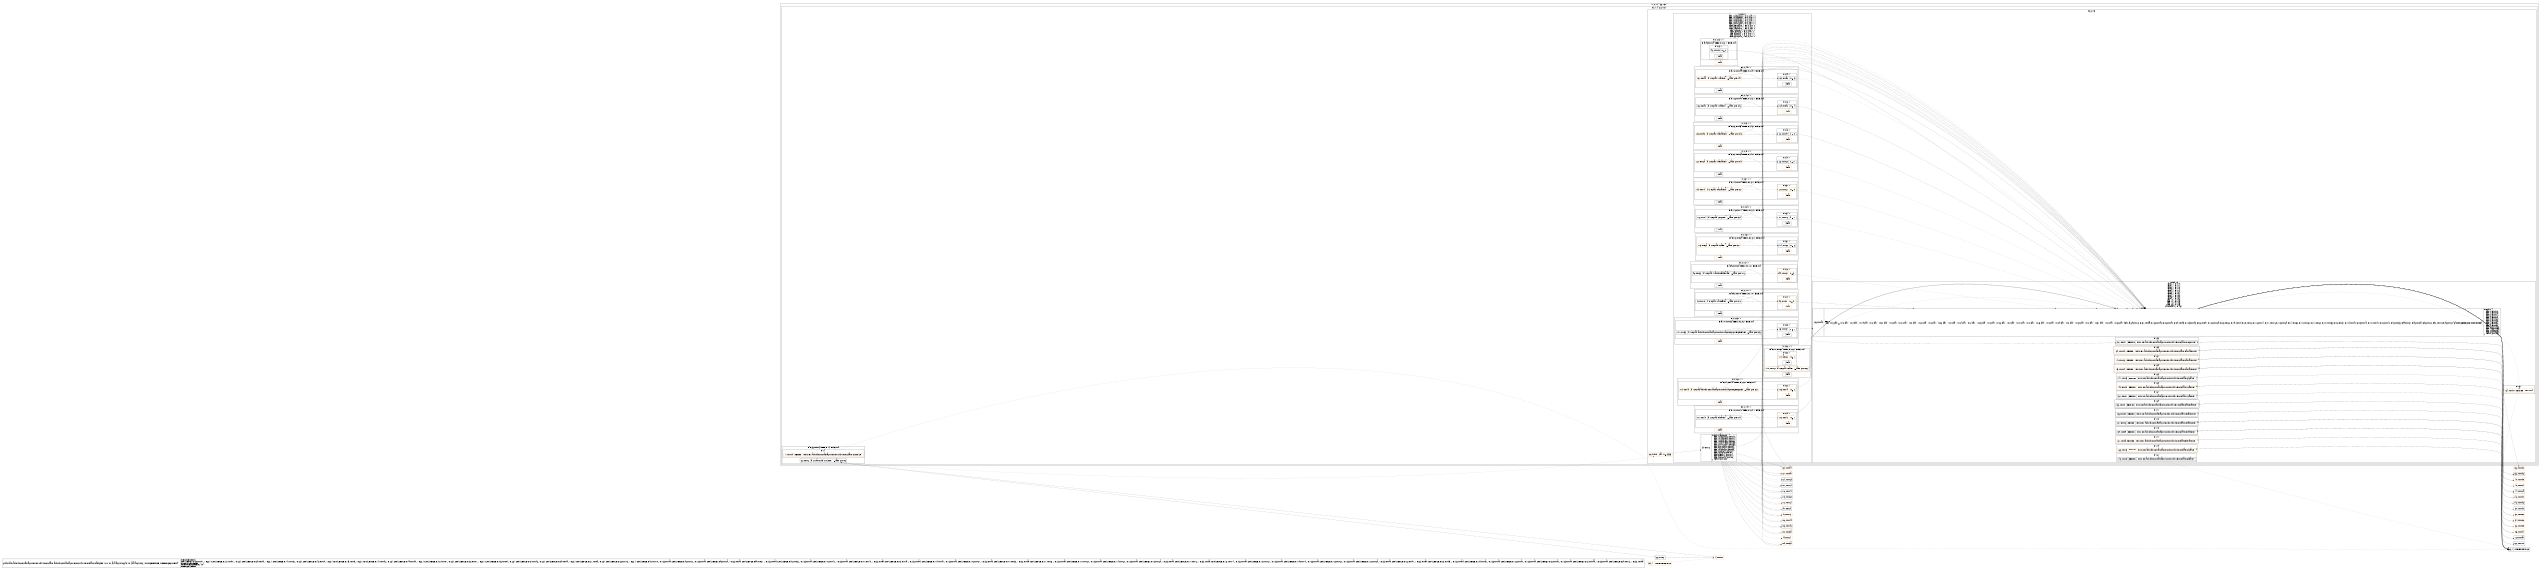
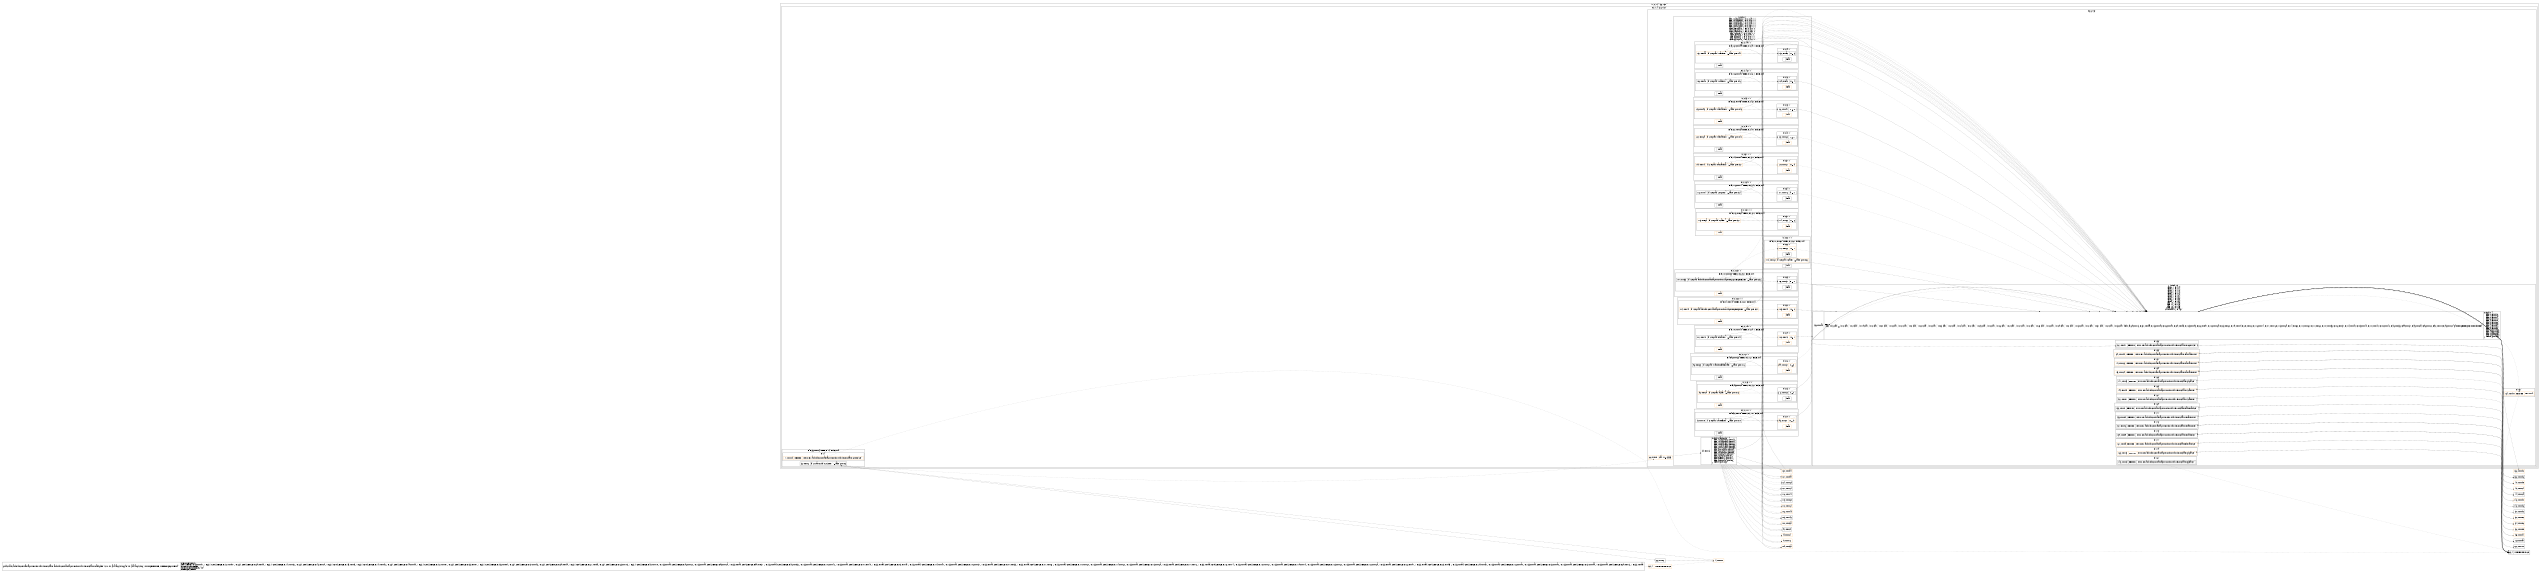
none -> (1719, 393)
